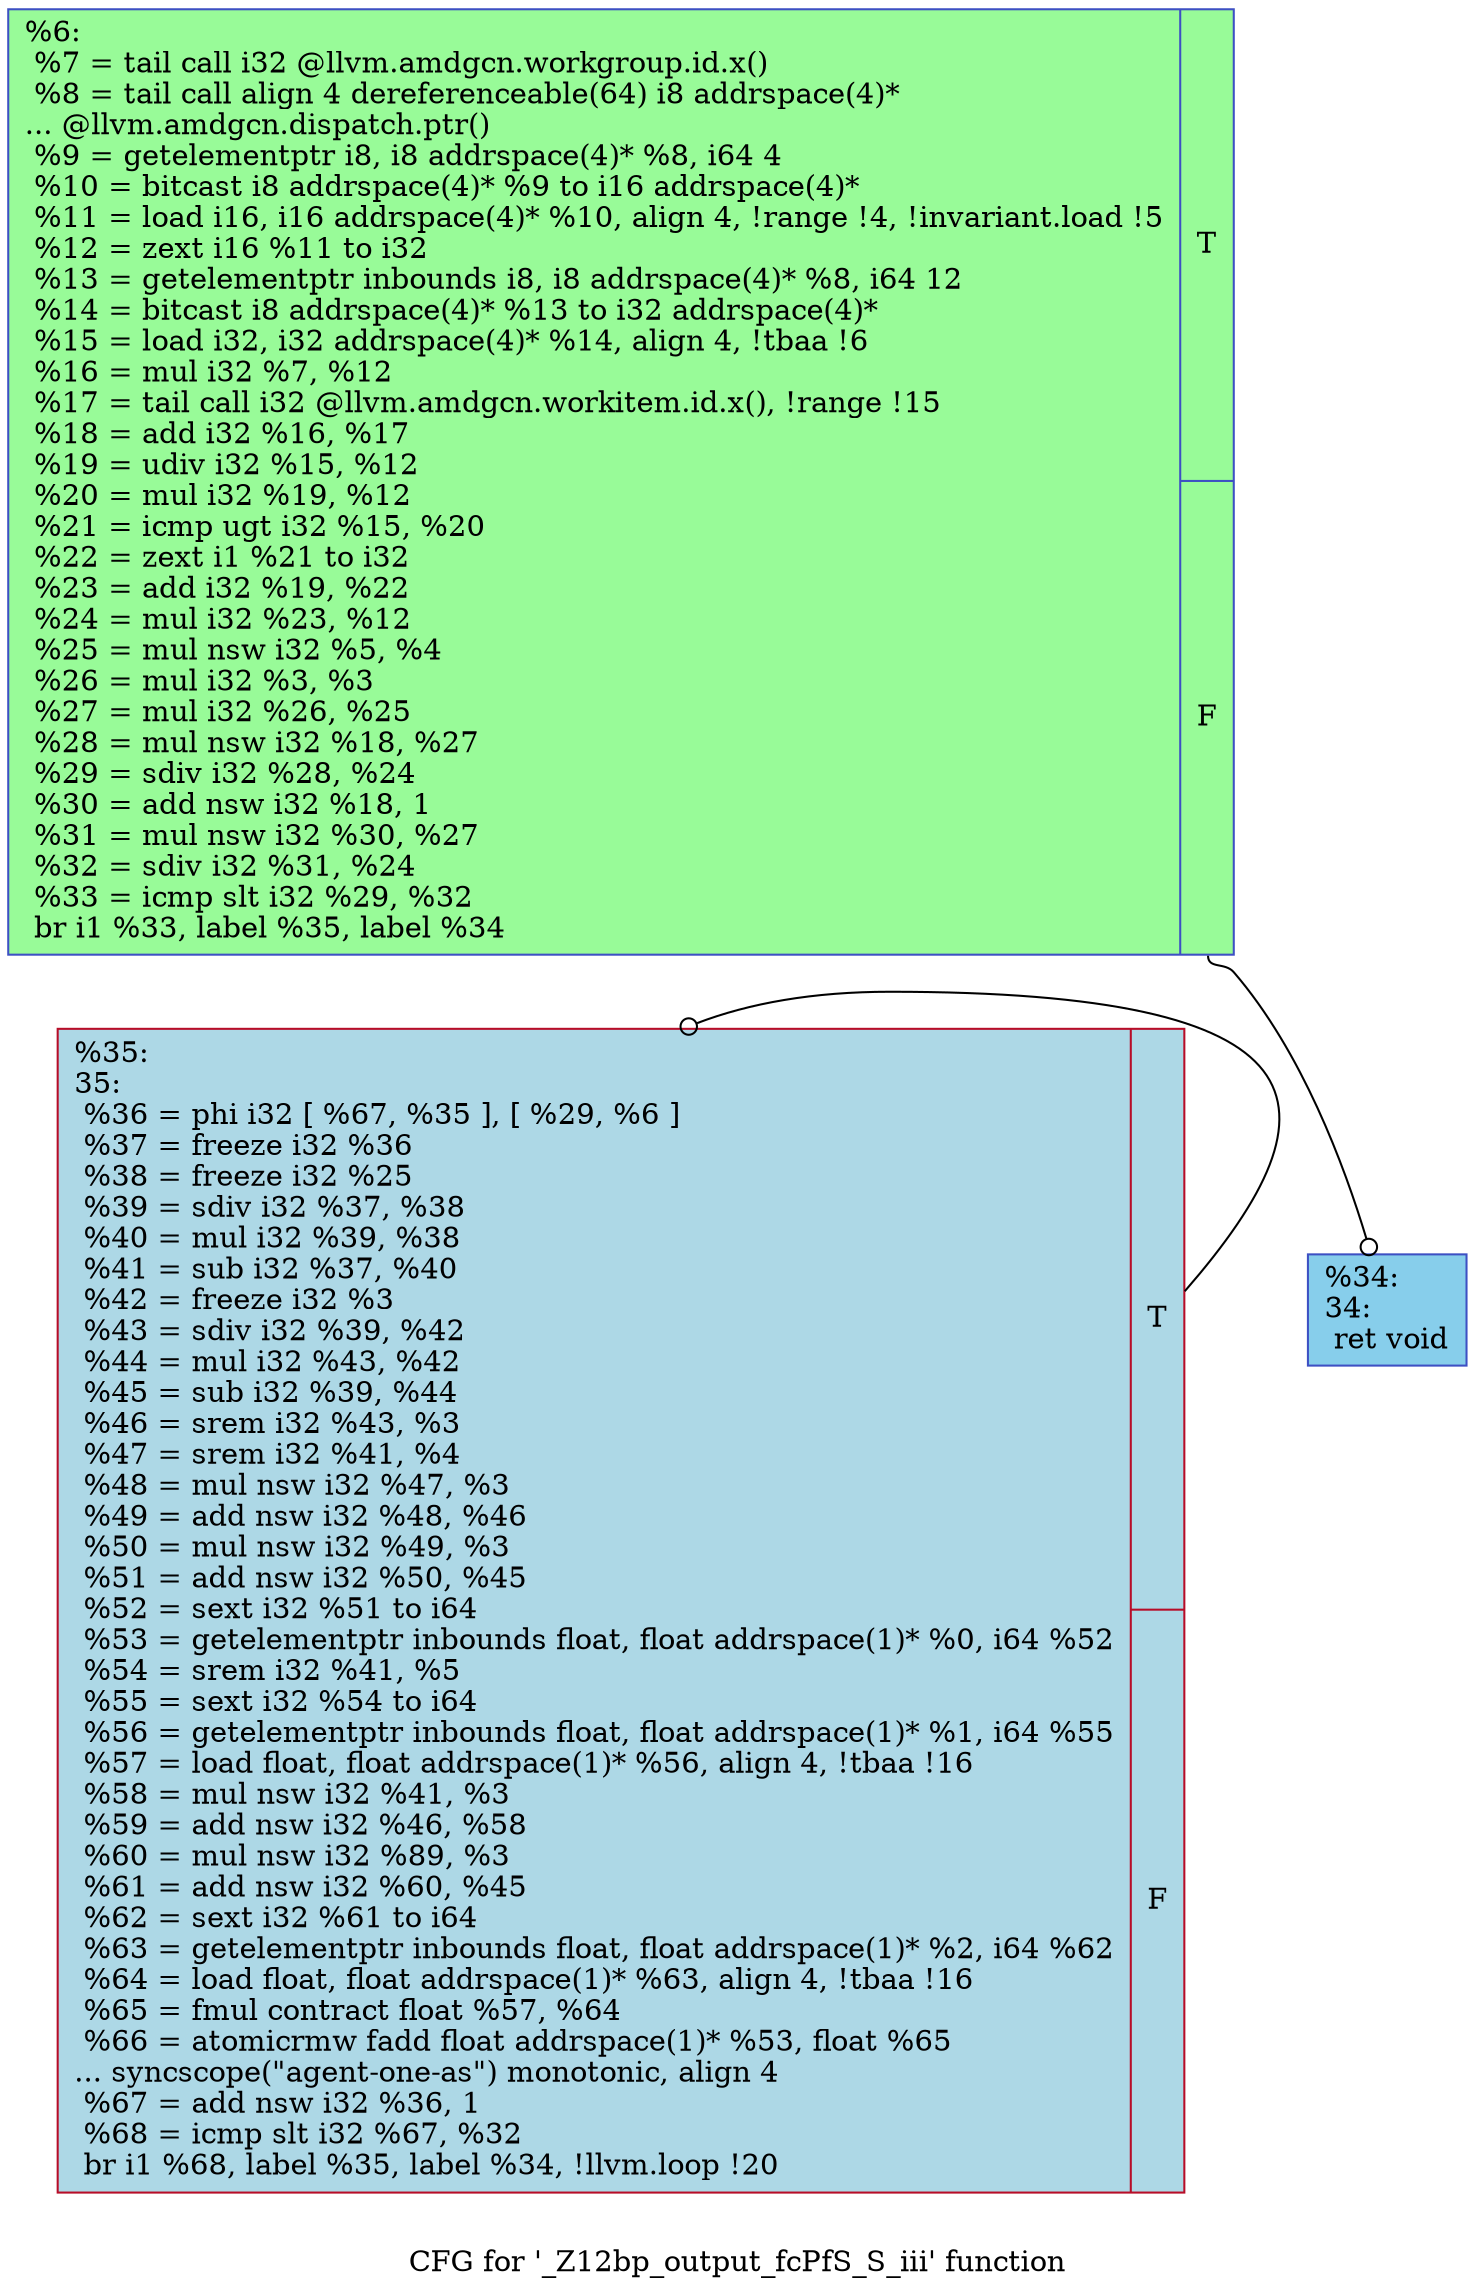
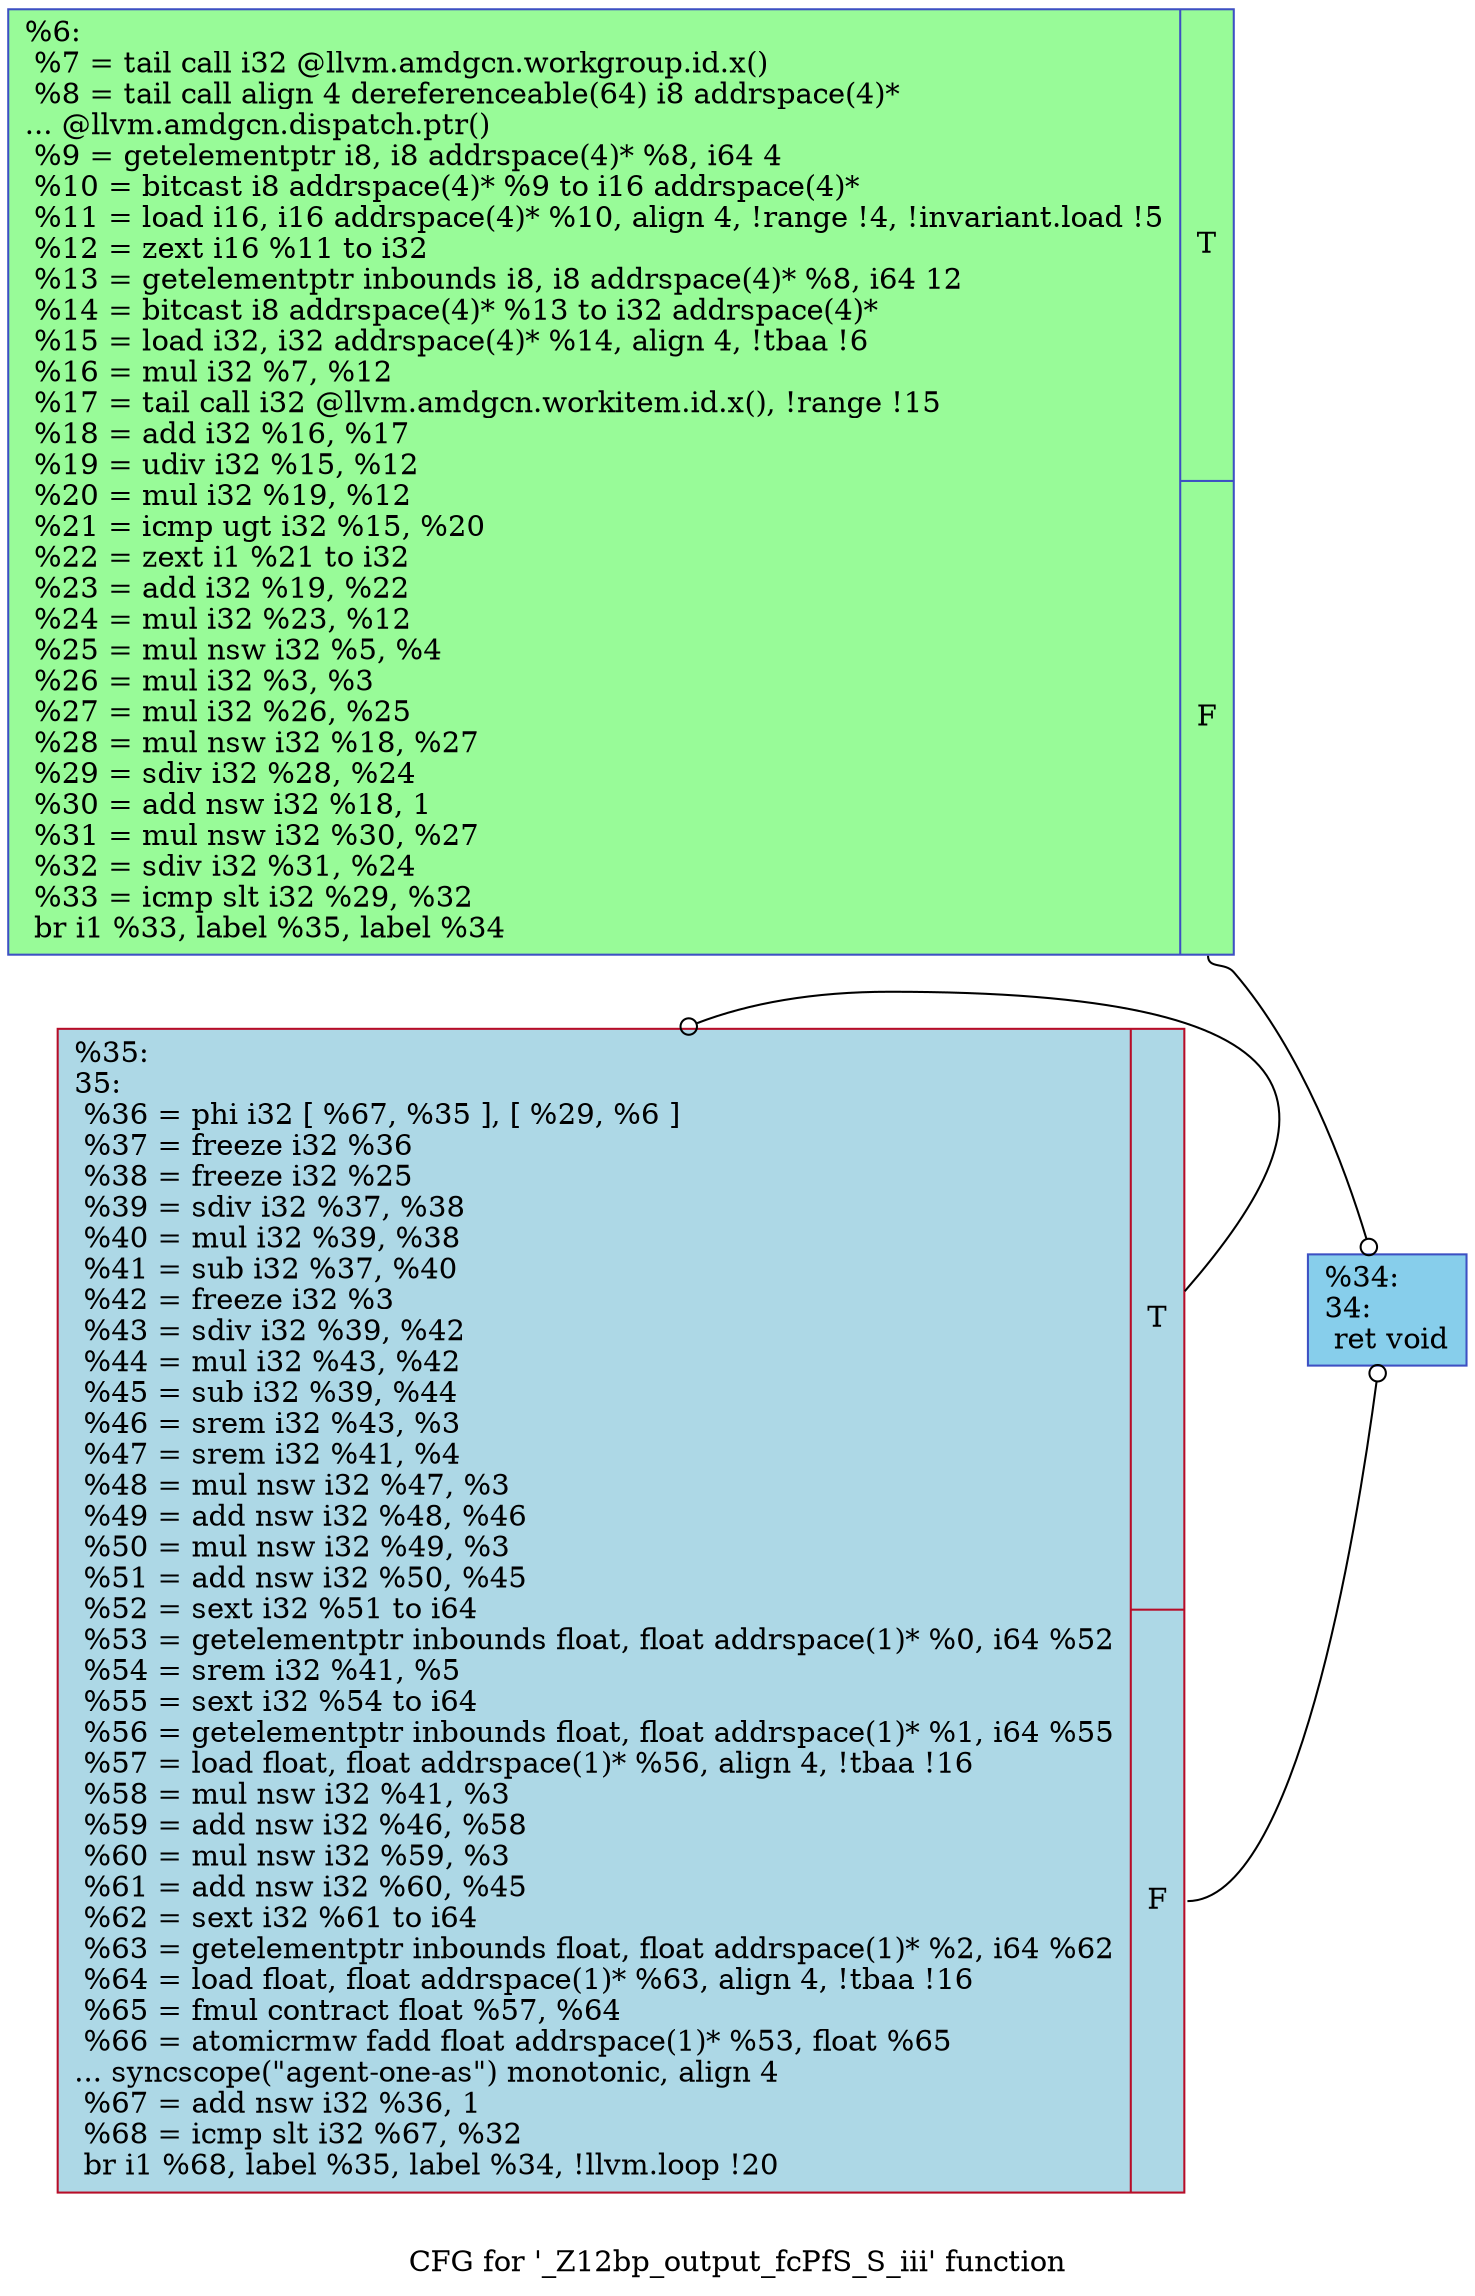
none -> (1324, 1663)
(292, 1857) -> (292, 1857)
